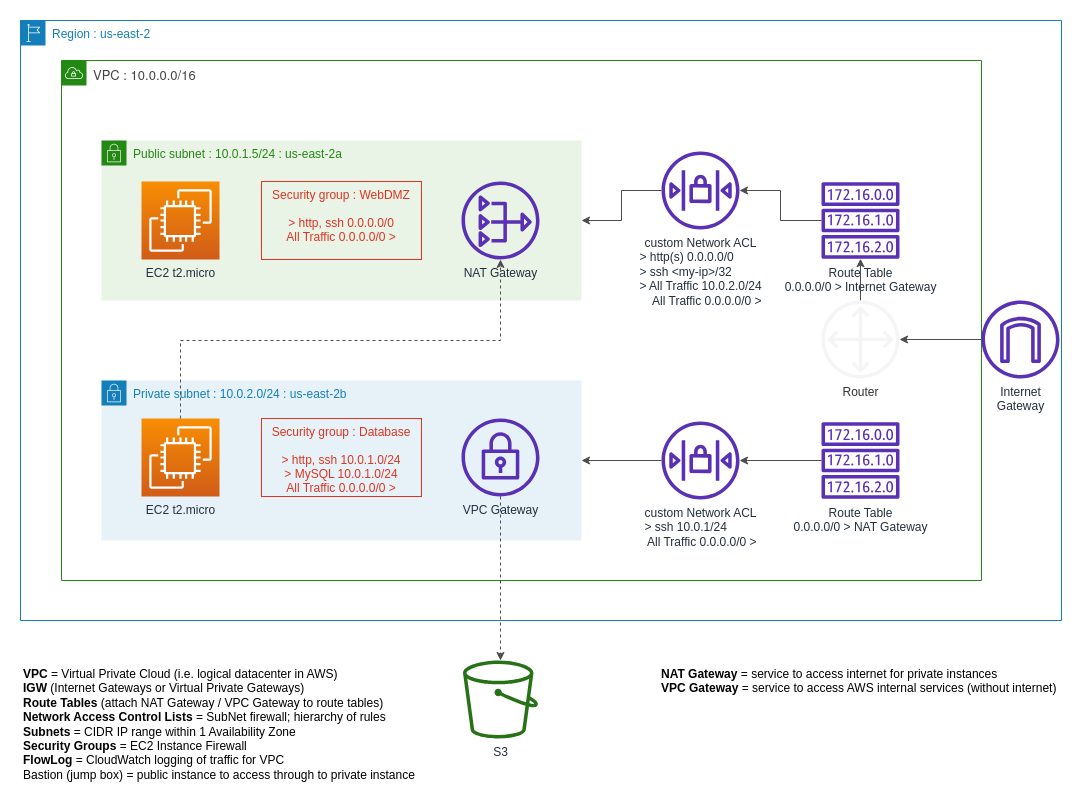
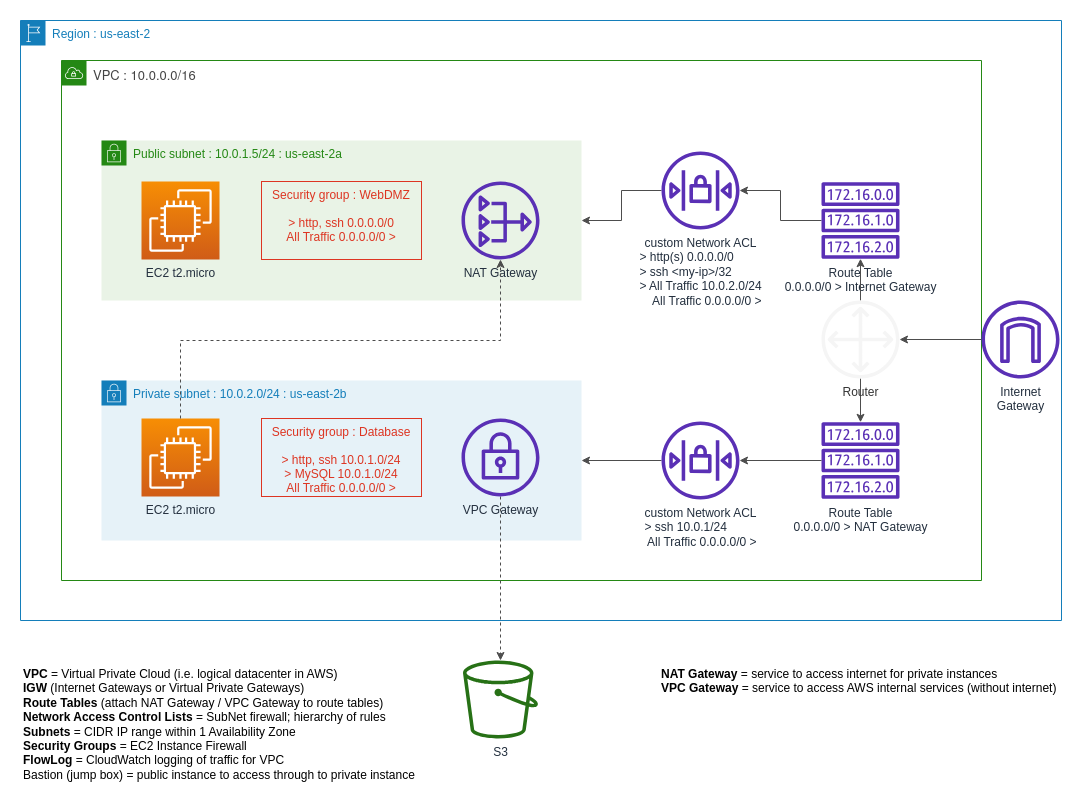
none -> (861, 397)
